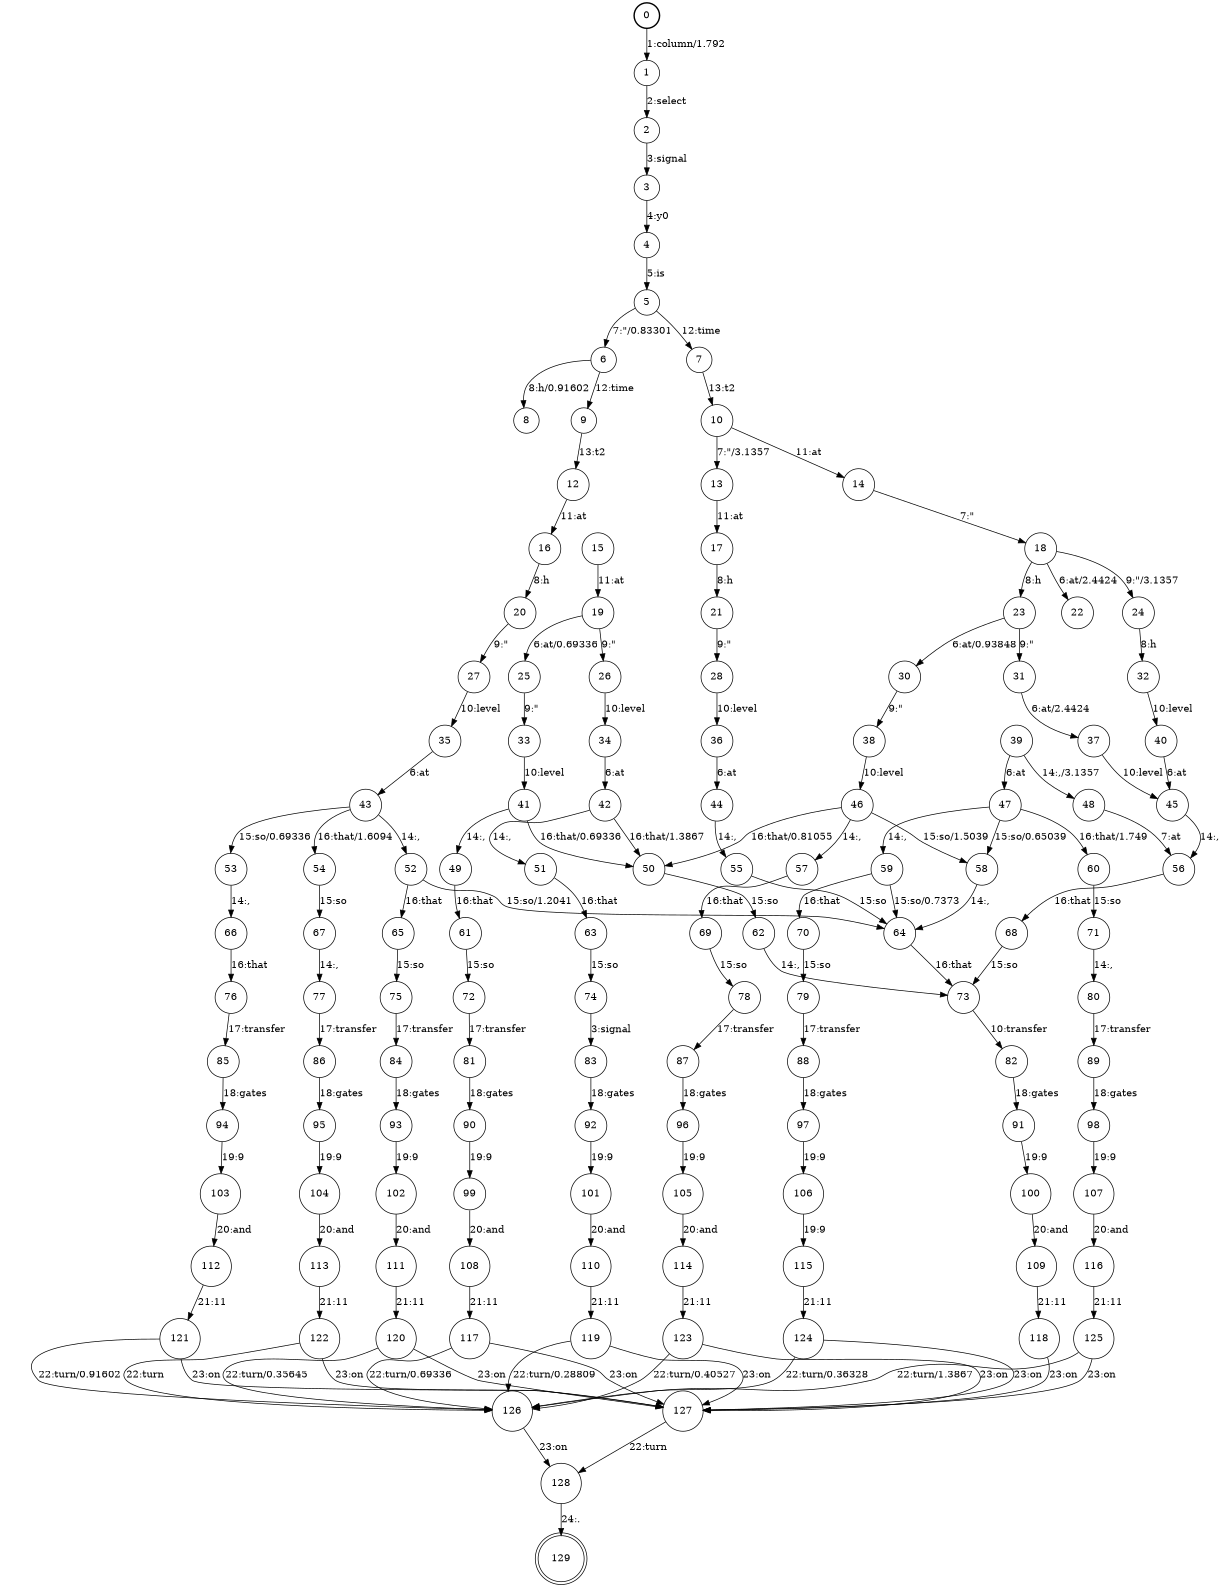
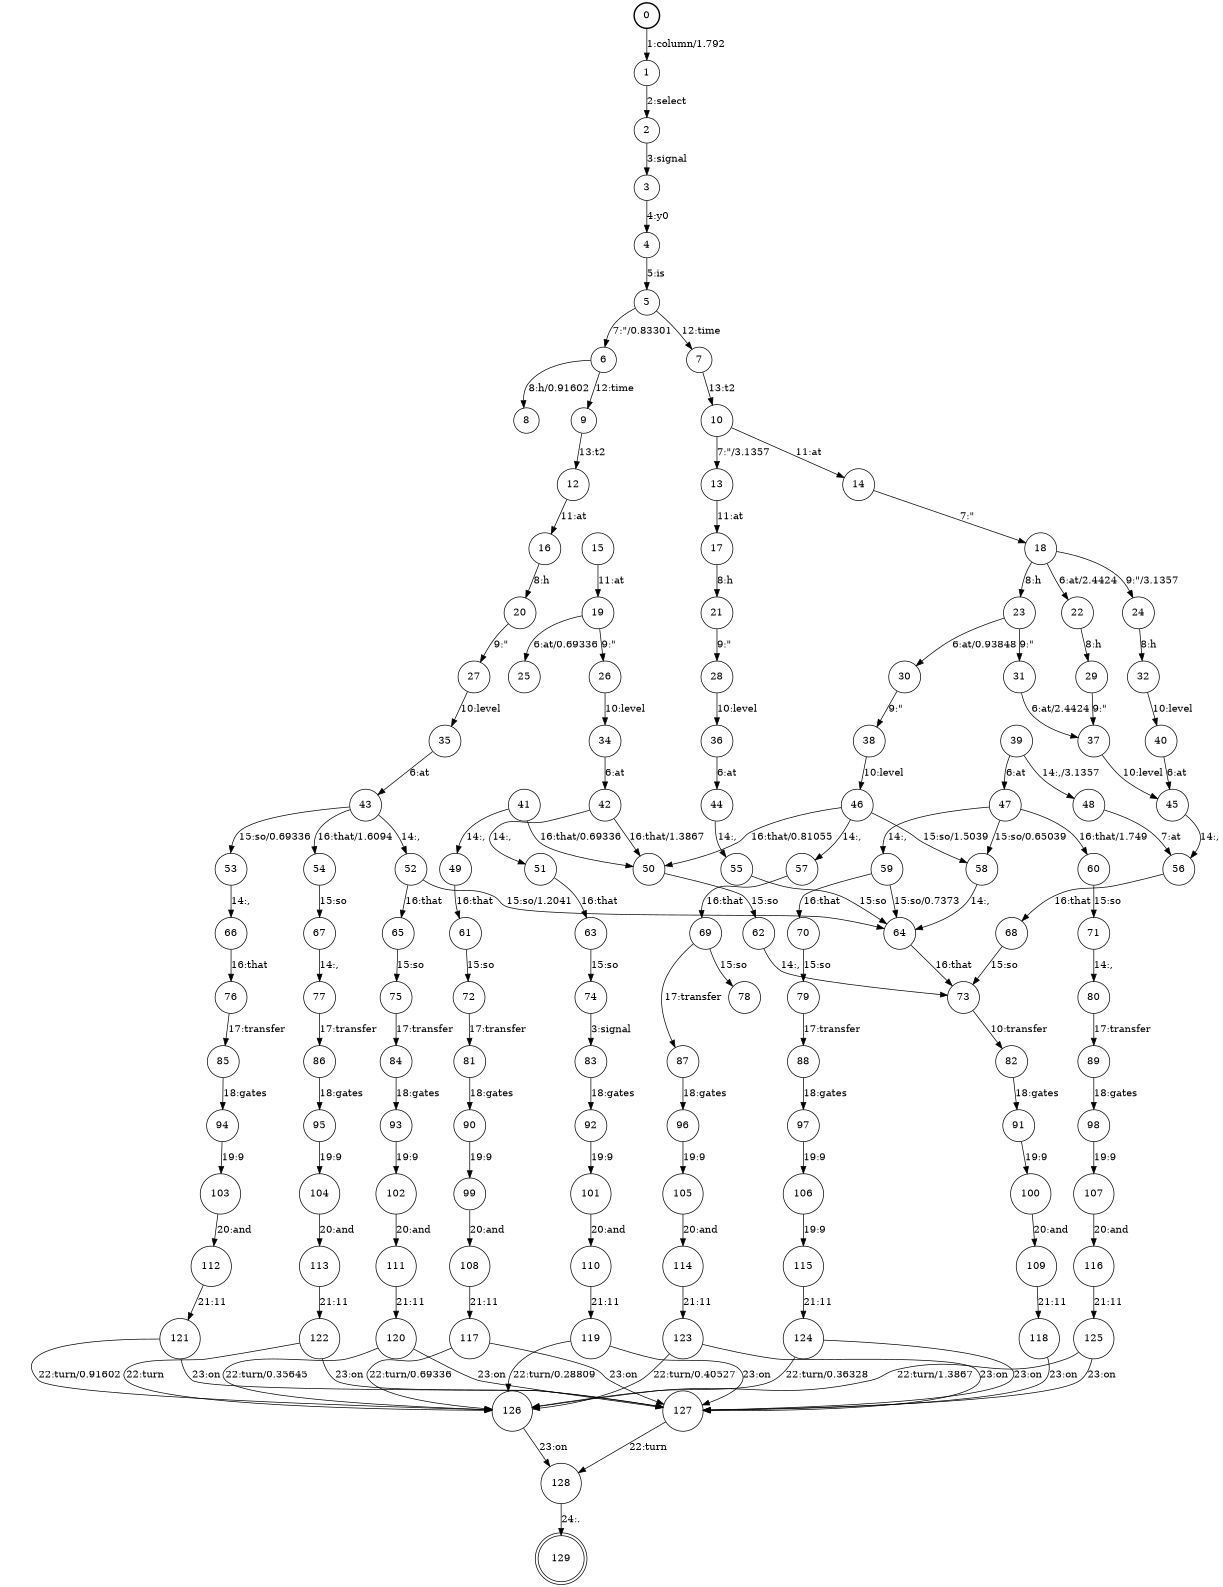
none -> (1092, 677)
(524, 741) -> none
(716, 1027) -> (663, 988)
